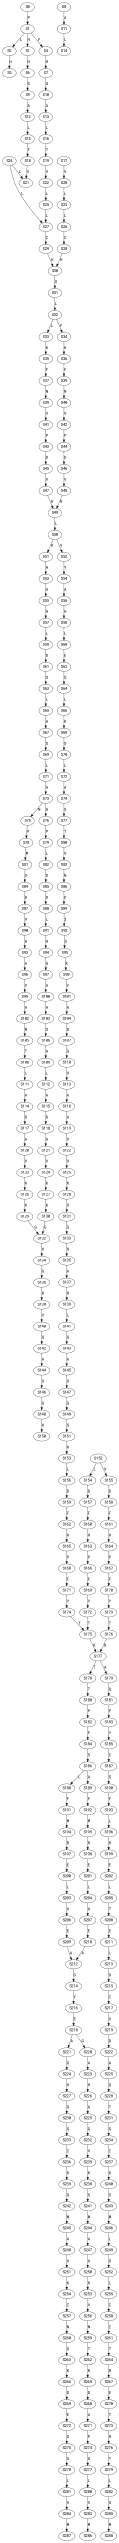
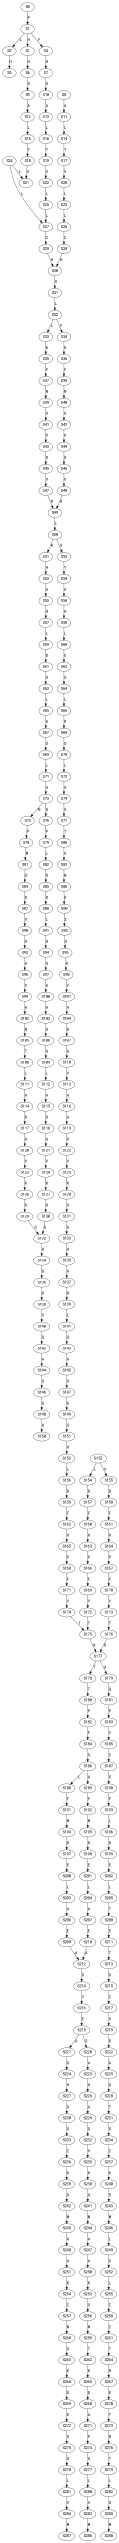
none -> (64, 149)
(110, 1953) -> (110, 1953)
